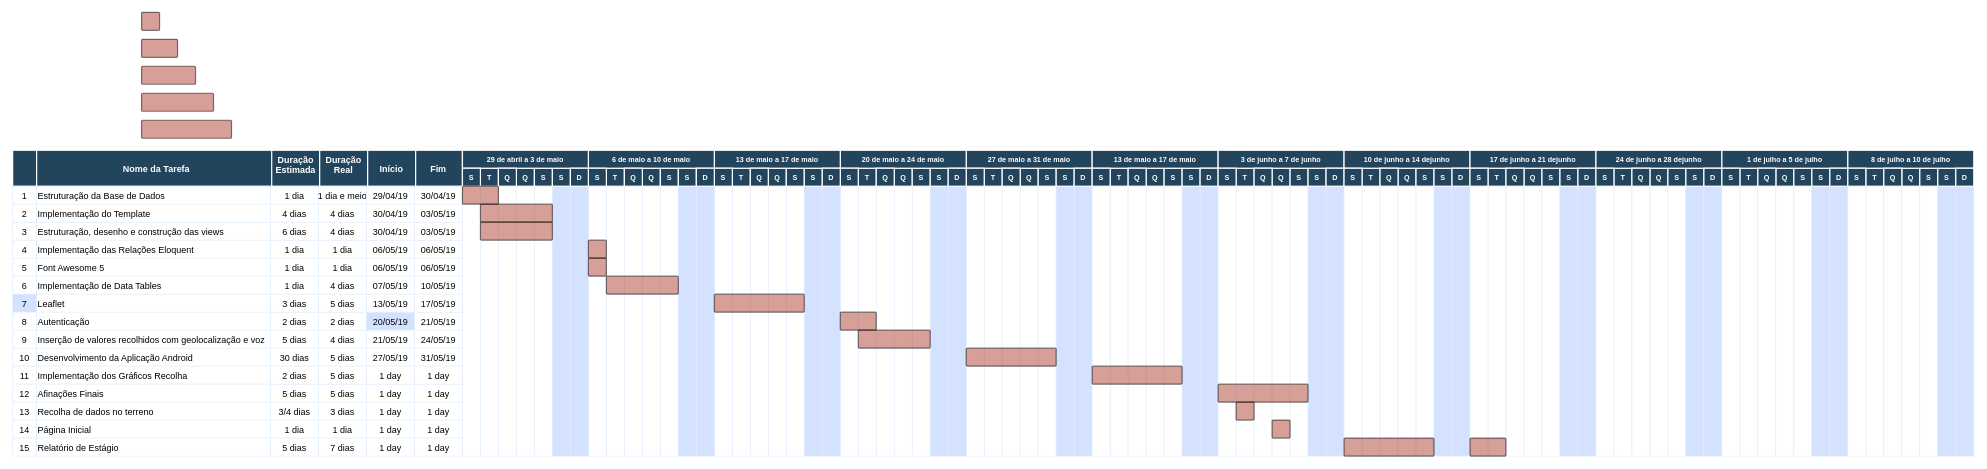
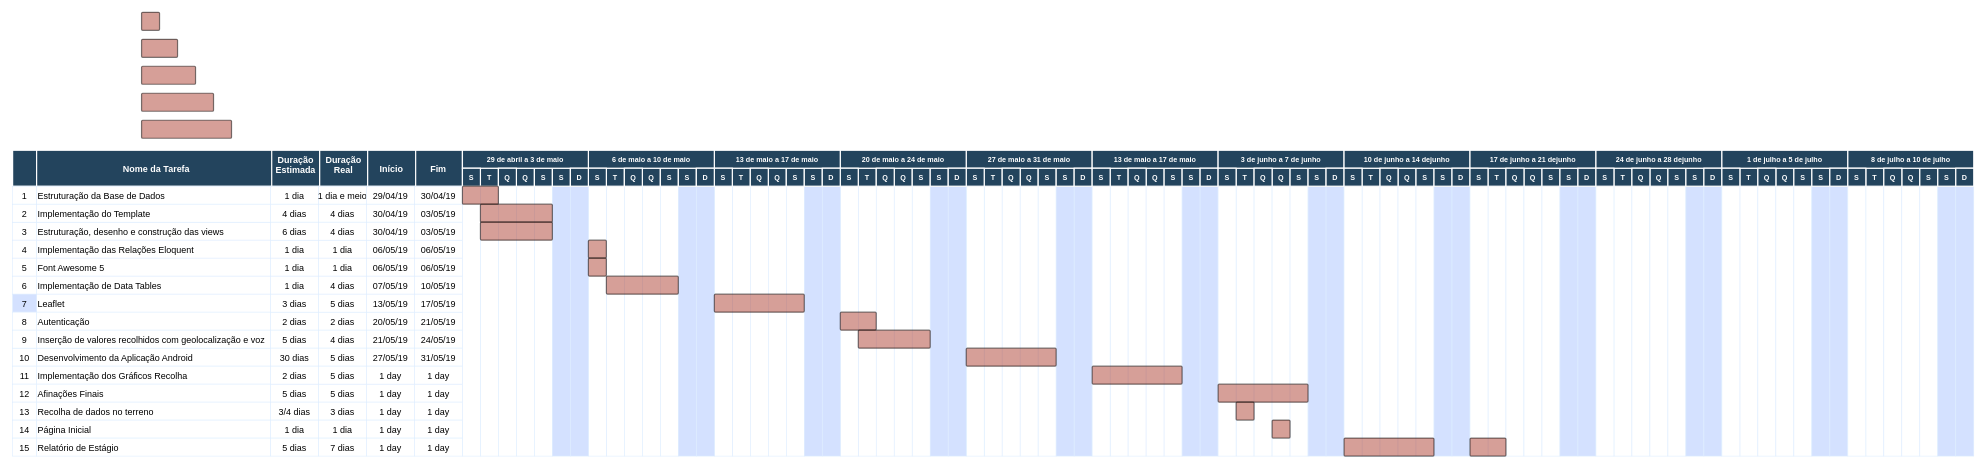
(390, 321) -> (390, 321)
